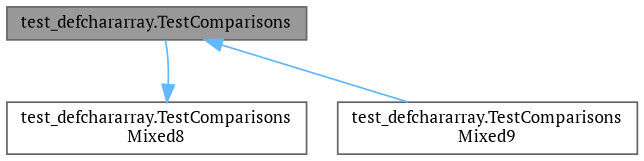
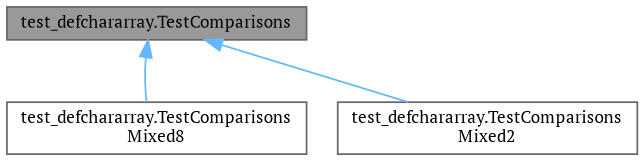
(168, 62) -> (145, 80)
(488, 128) -> (488, 128)
